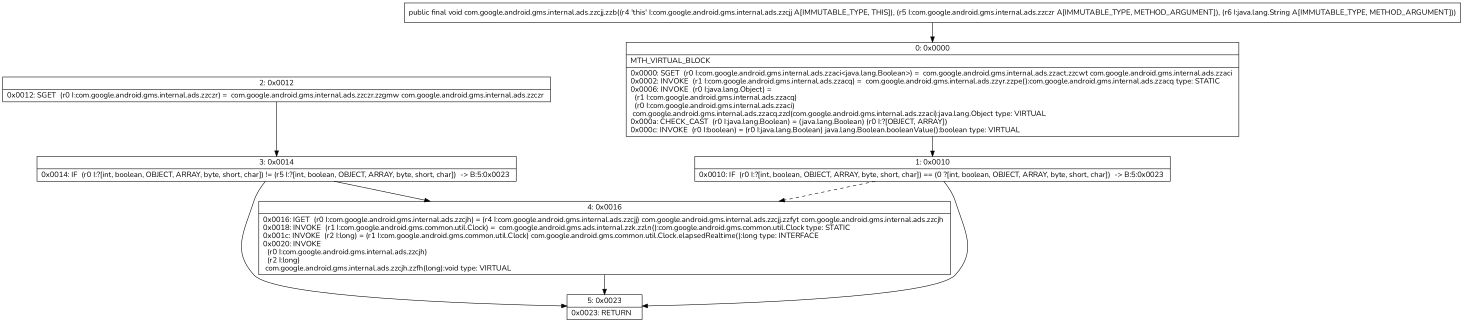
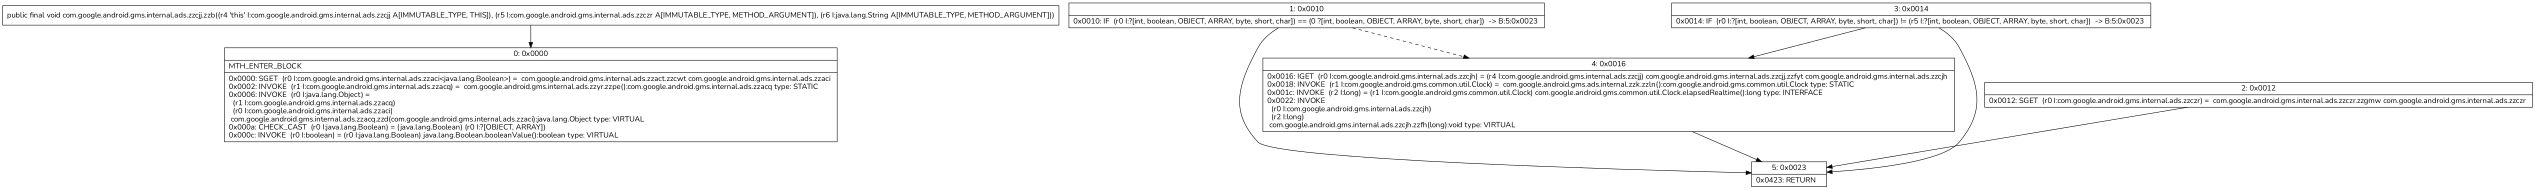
(670, 61) -> (266, 66)
(277, 126) -> (2010, 137)
(933, 144) -> none
(294, 244) -> (1298, 101)
(605, 313) -> (1789, 180)
